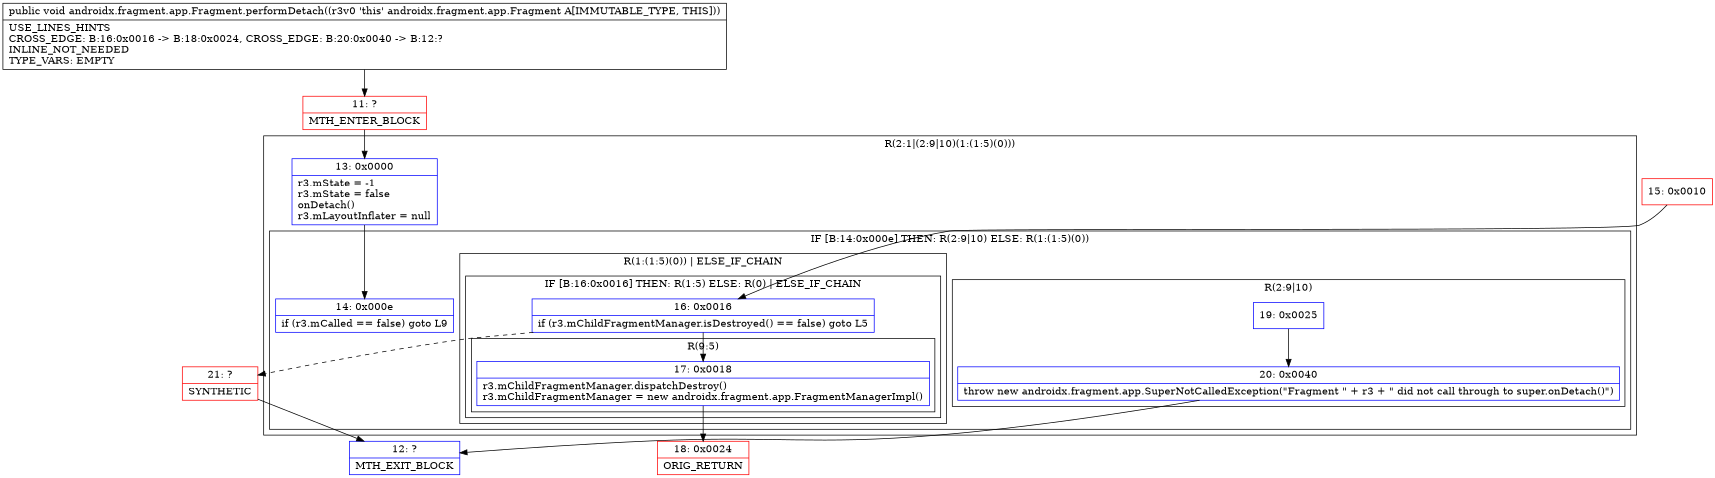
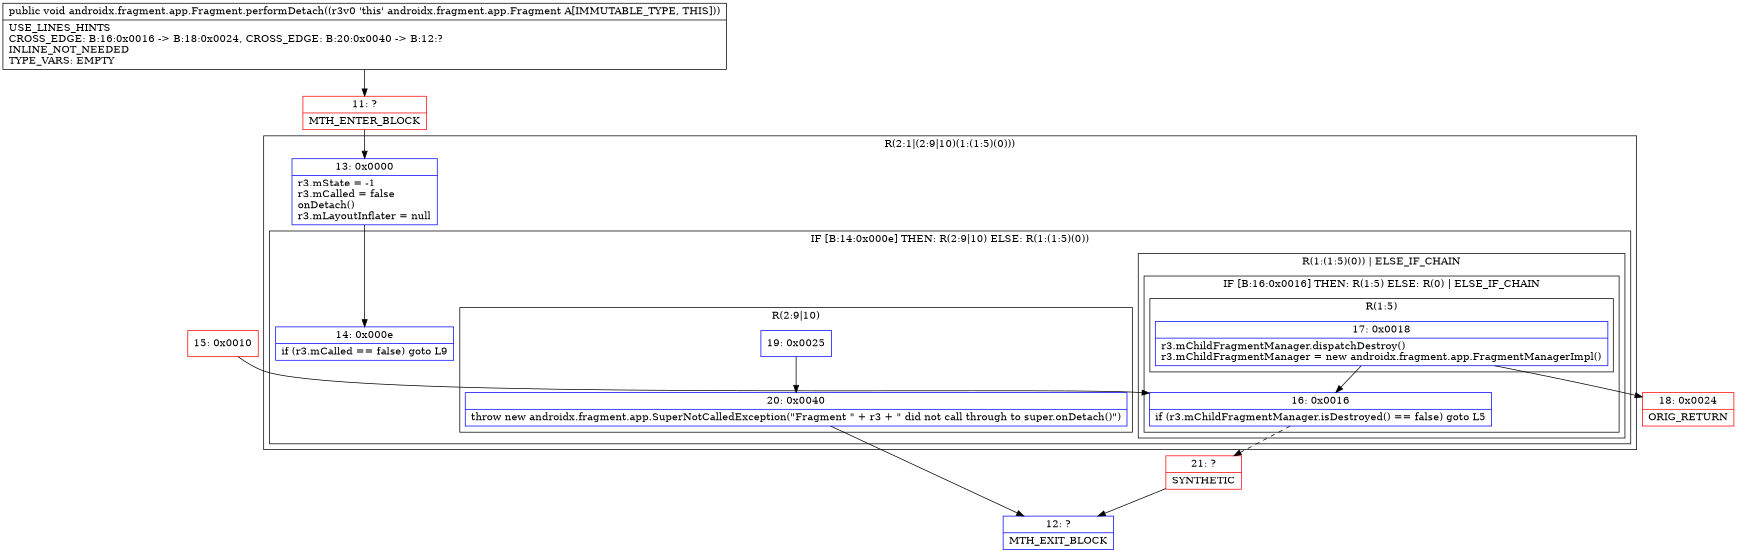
(344, 194) -> (346, 194)
(703, 343) -> (1351, 377)
(703, 347) -> (1382, 307)
